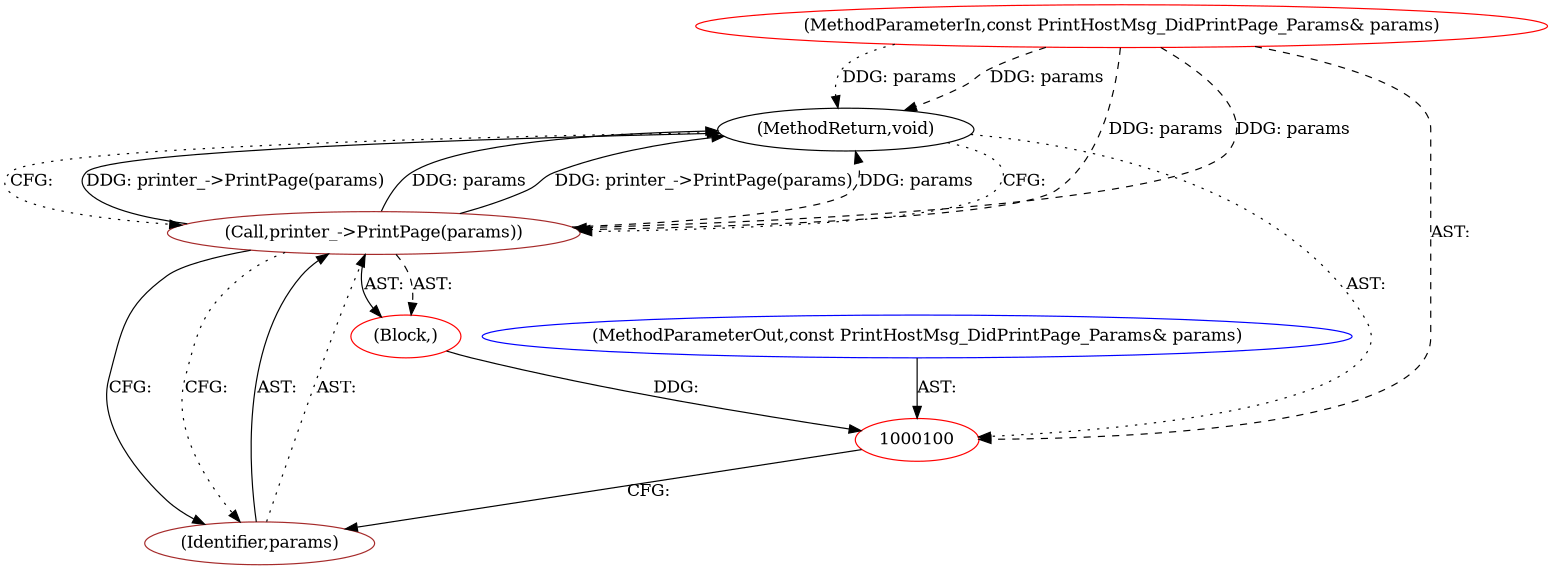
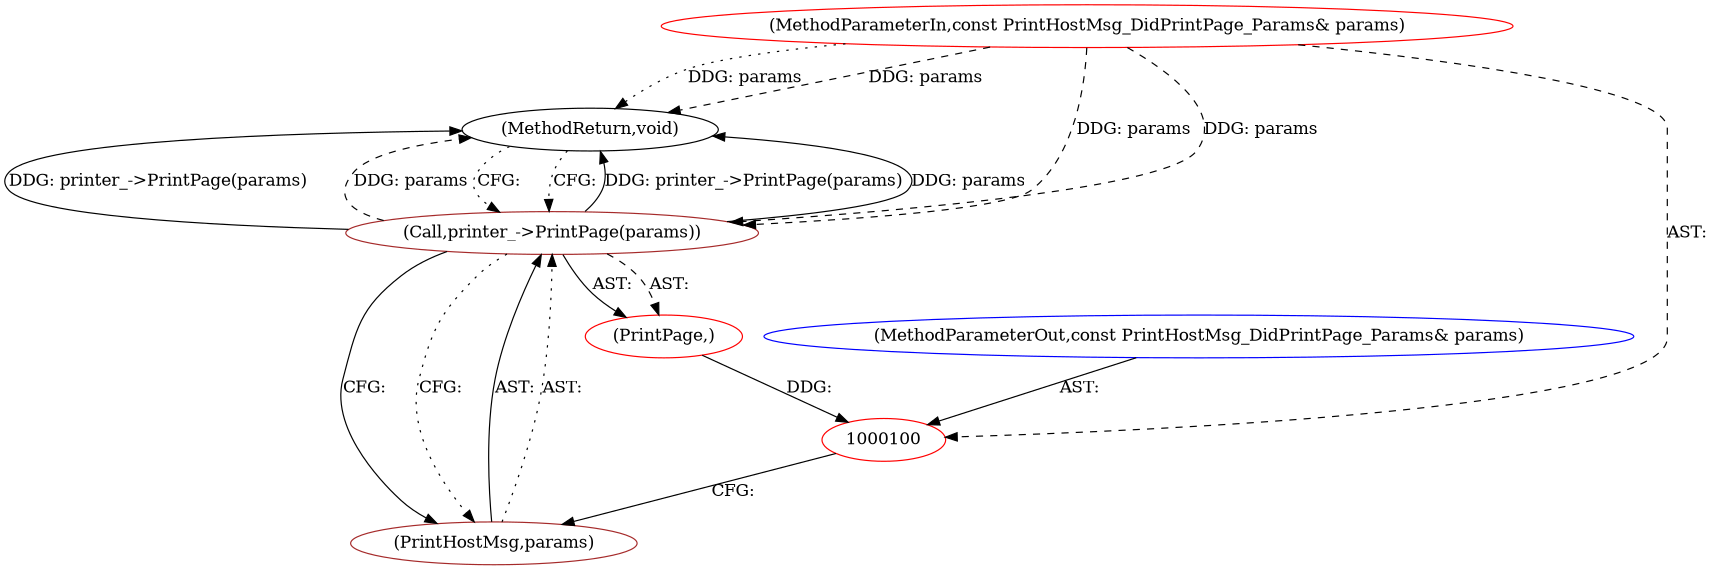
(1359, 310) -> none
(406, 336) -> (664, 336)
(260, 543) -> (494, 543)
